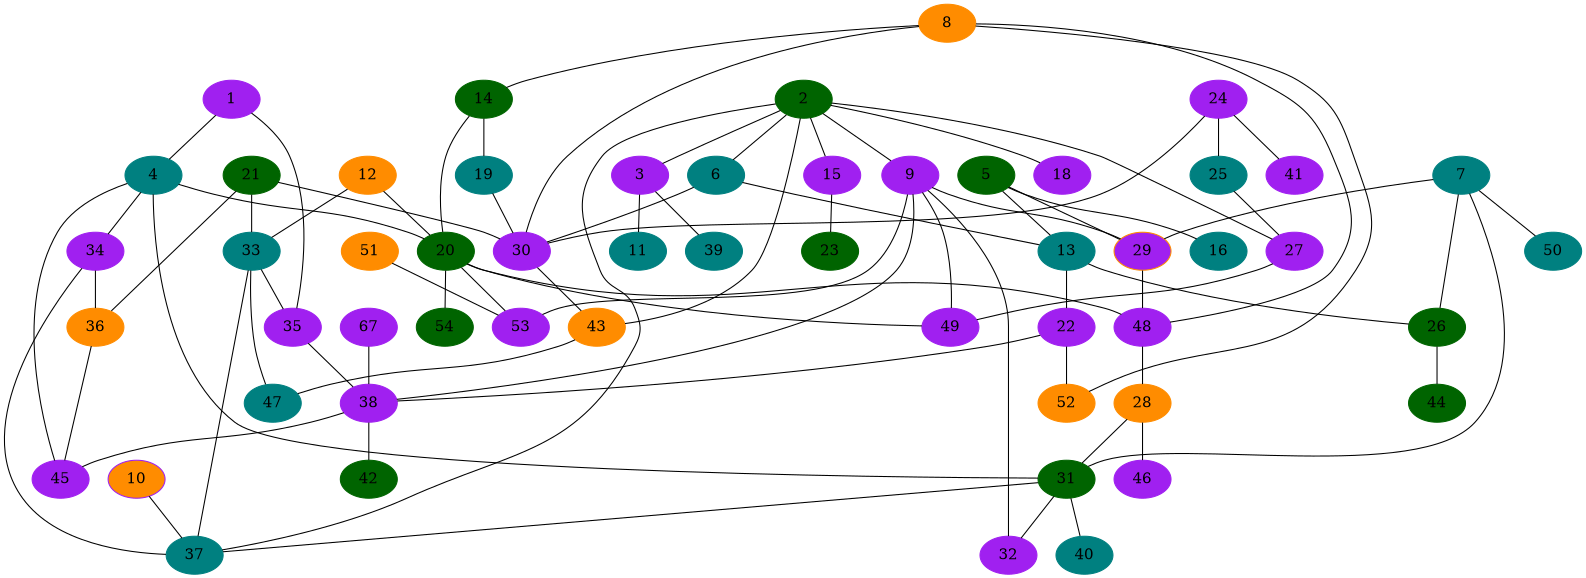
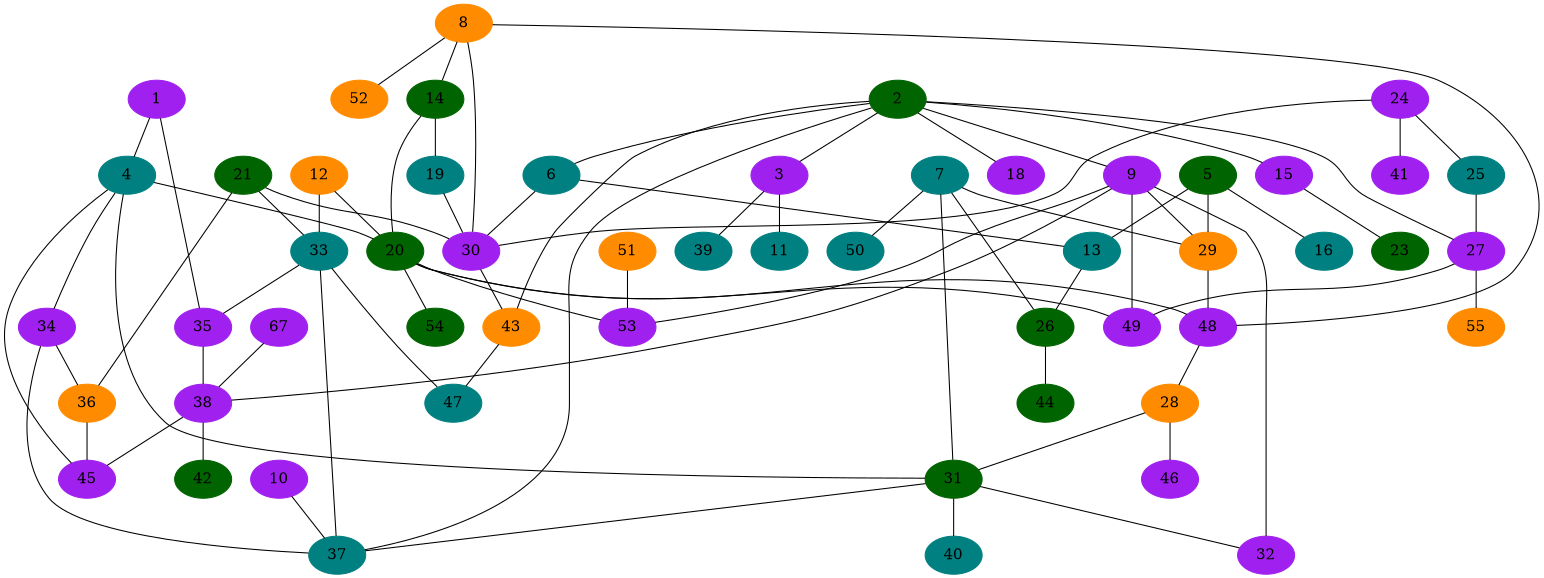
(1143, 251) -> (1208, 251)
(1067, 327) -> none
none -> (1476, 327)
(137, 479) -> (279, 479)
